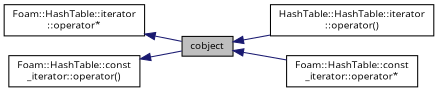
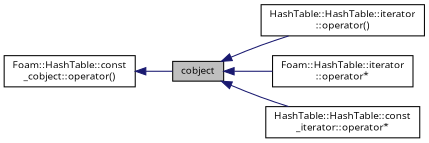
(169, 39) -> (253, 71)
(74, 71) -> (70, 71)
(352, 71) -> (343, 122)
